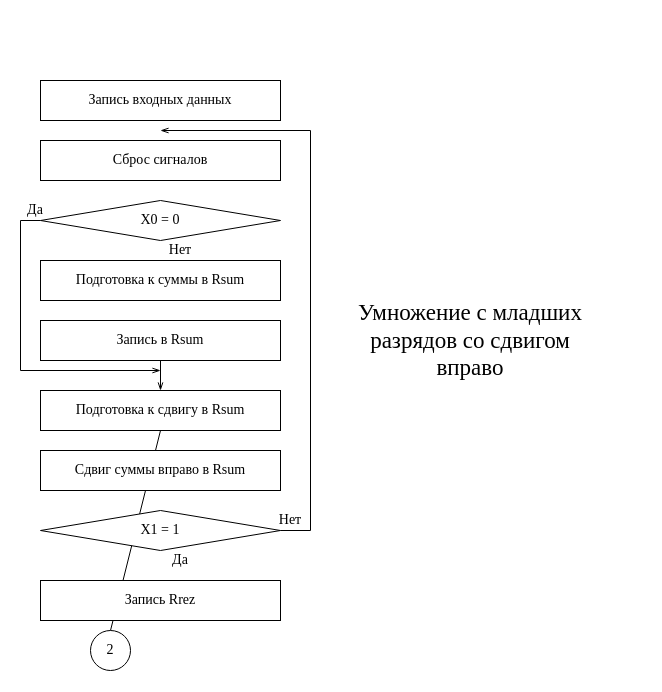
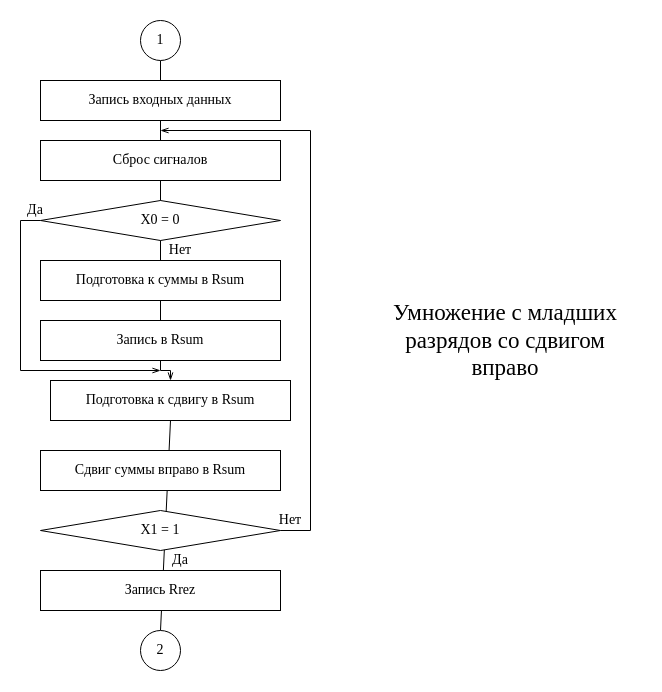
none -> (161, 41)
none -> (161, 311)
(471, 341) -> (506, 341)
(161, 411) -> (171, 401)
(161, 601) -> (161, 591)
(111, 651) -> (161, 651)
